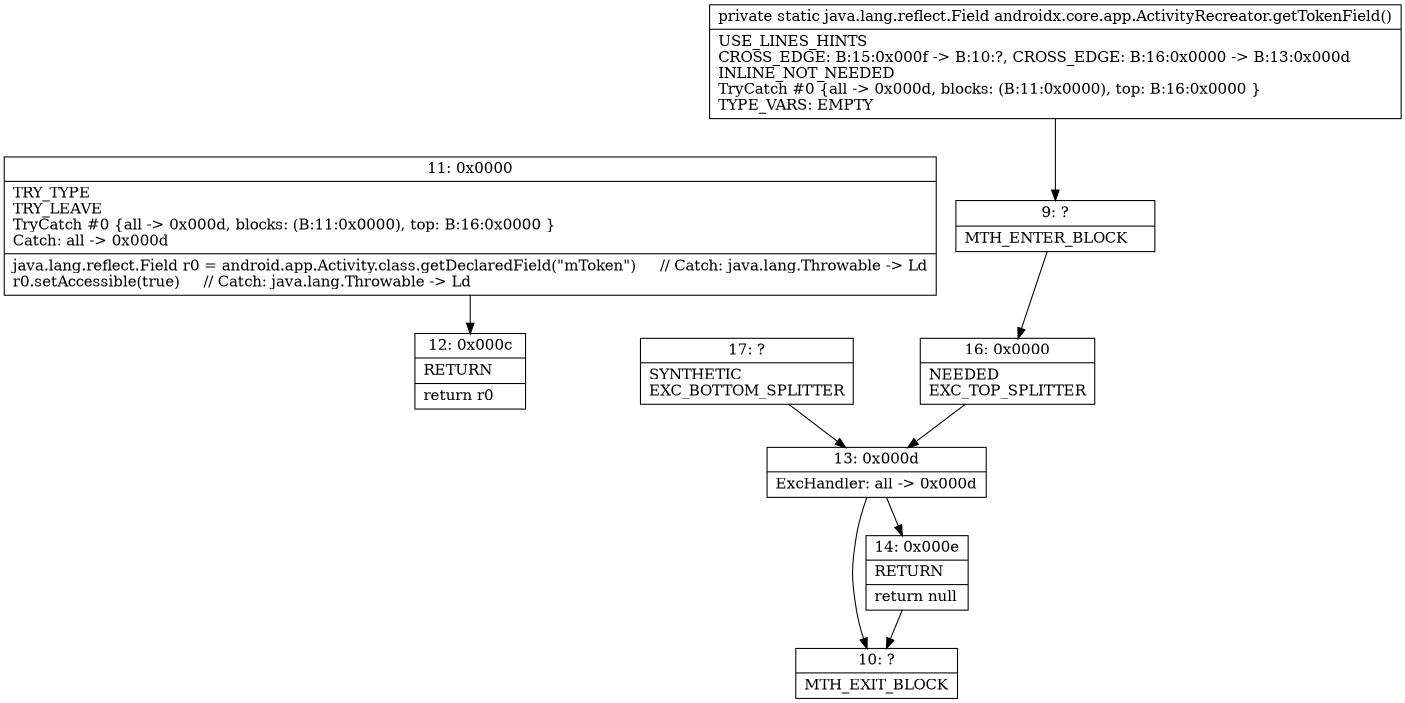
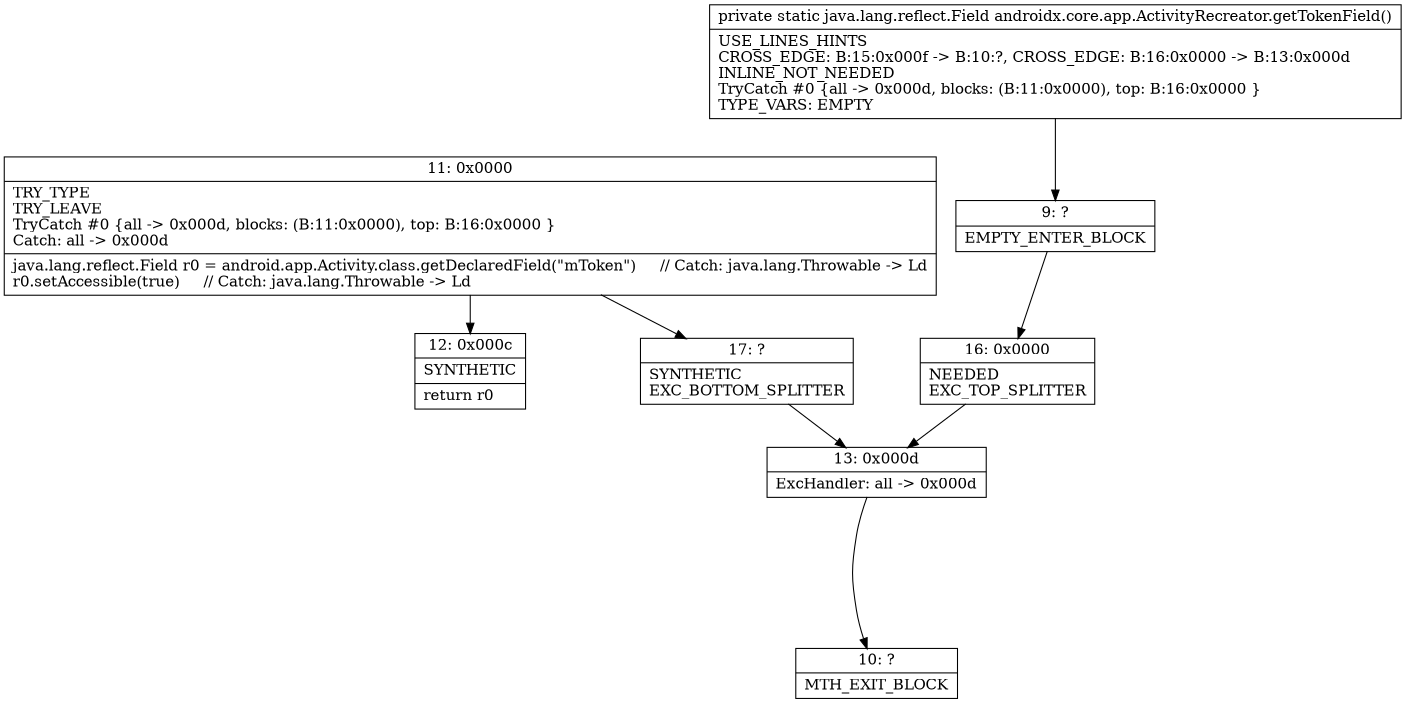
(1046, 238) -> (1055, 238)
none -> (639, 314)
(458, 370) -> (470, 370)
(917, 573) -> none
